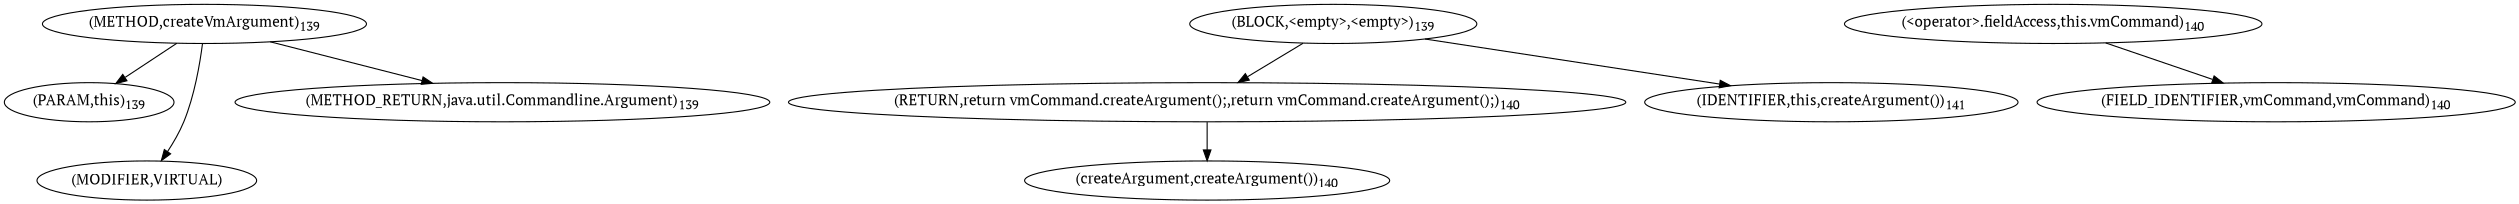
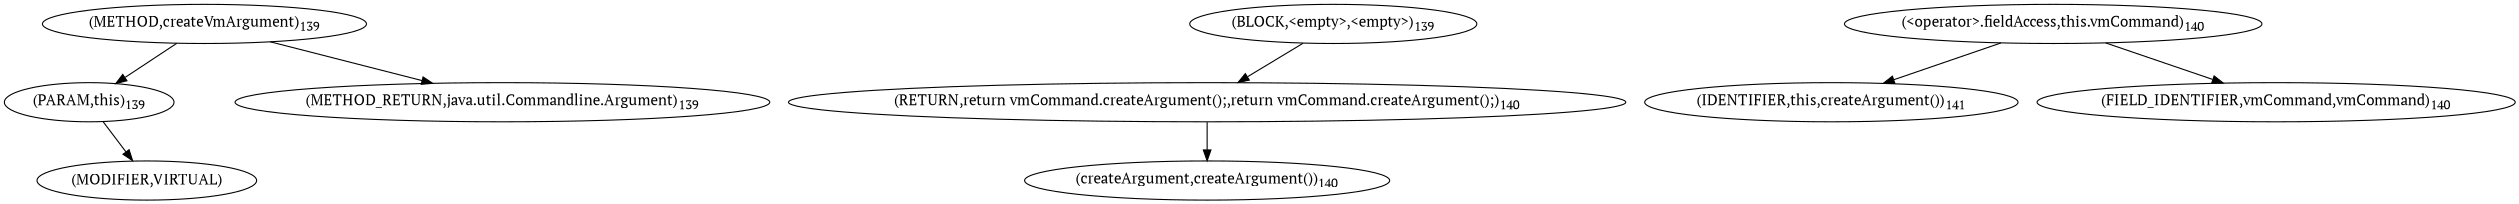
(1572, 62) -> (1947, 61)
(191, 100) -> (115, 137)
